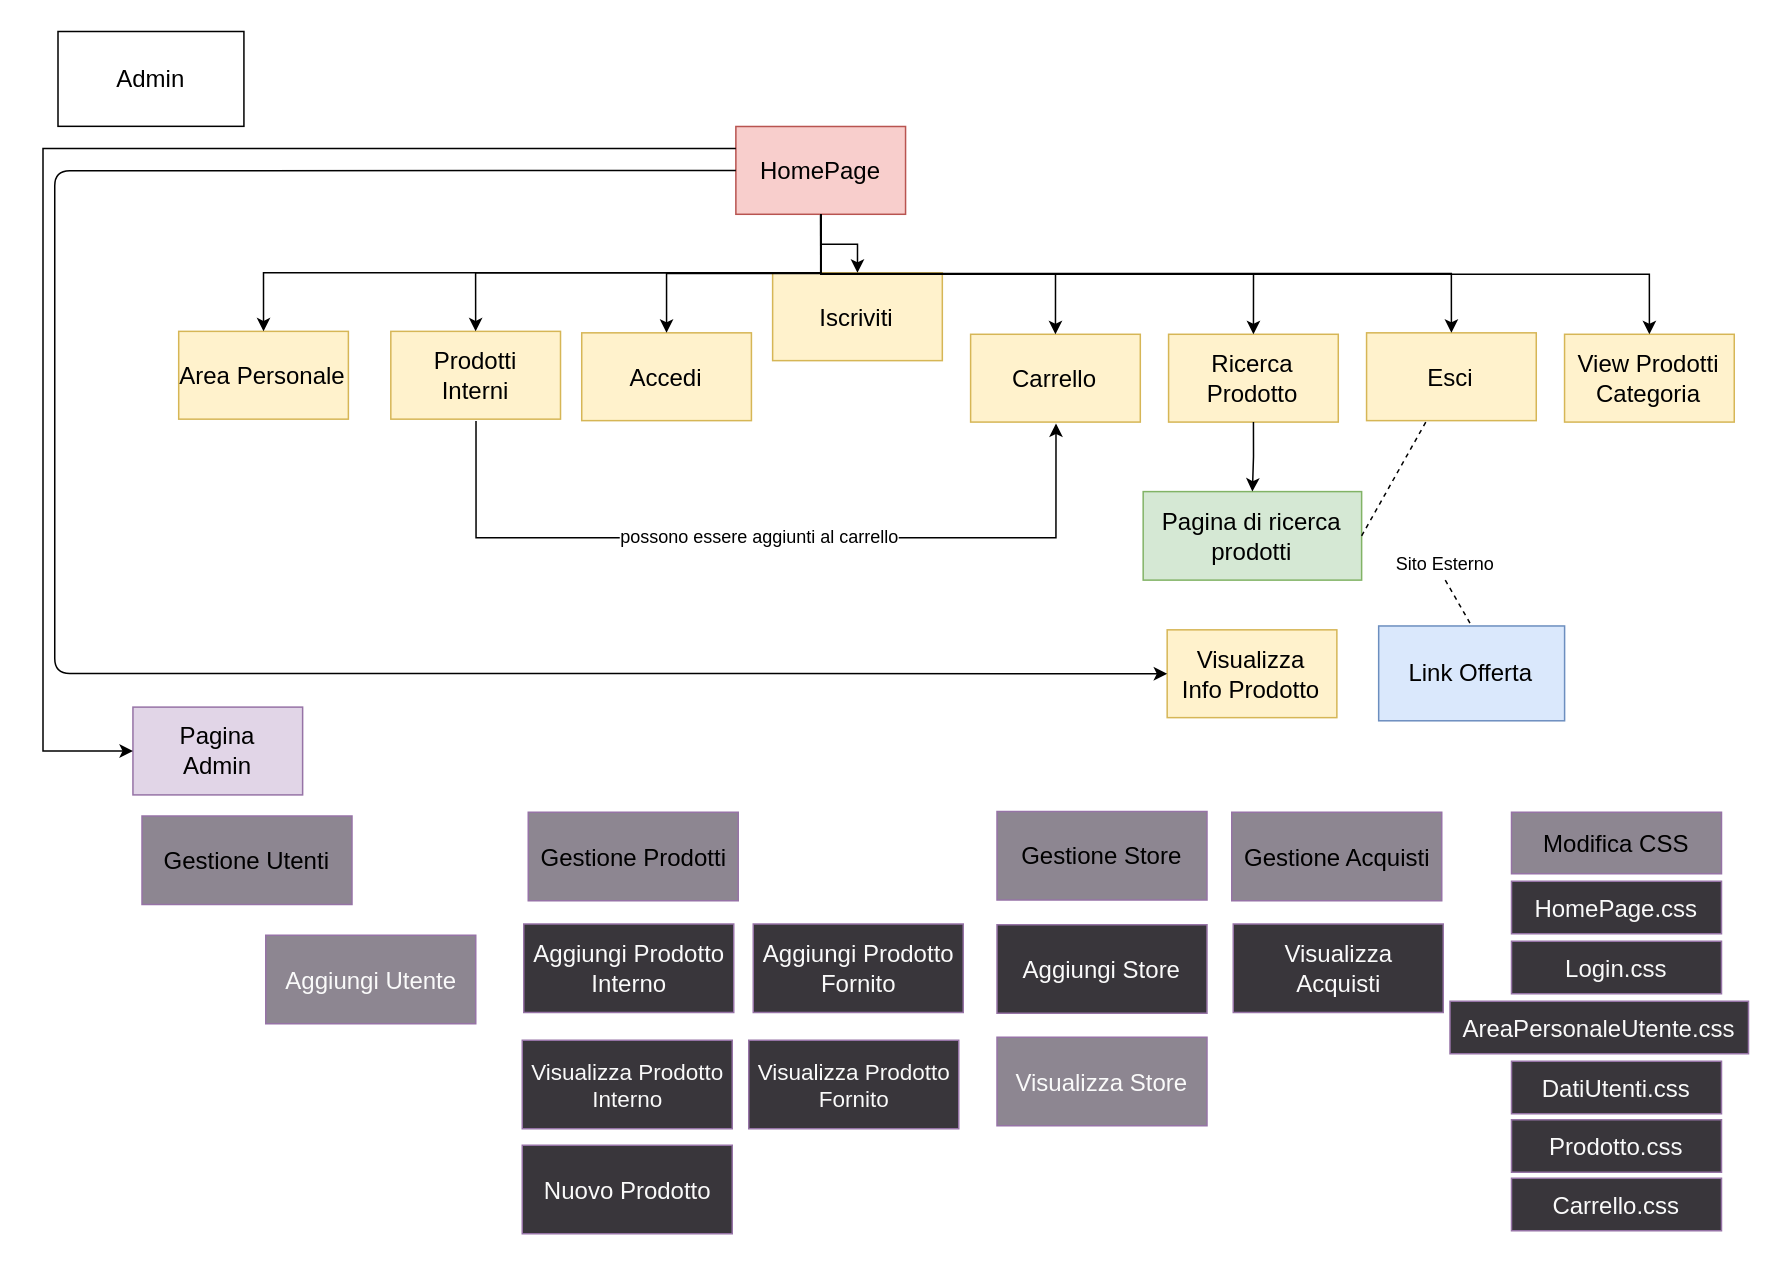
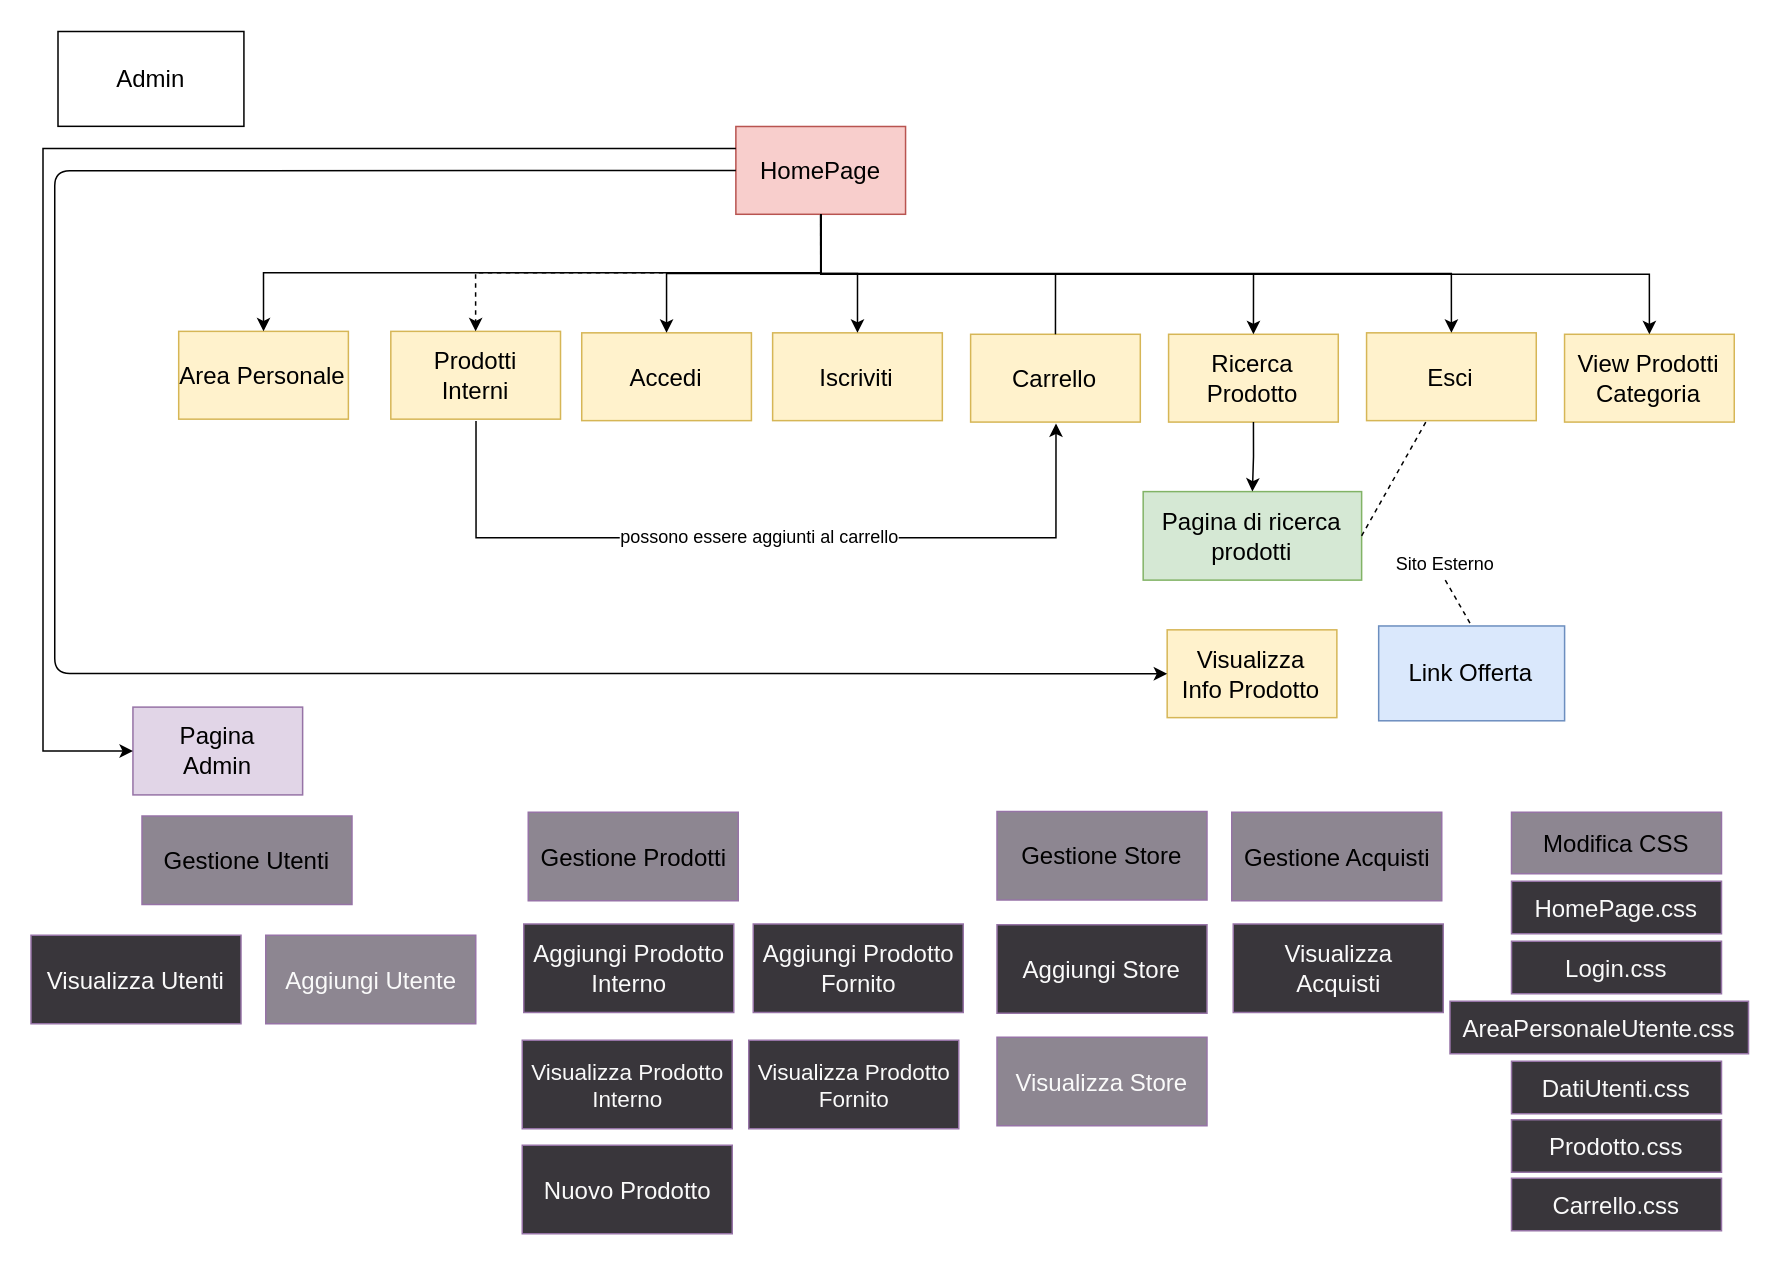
(475, 298) -> (475, 298)
(857, 317) -> (857, 377)
(1055, 323) -> (1055, 327)
none -> (136, 980)
